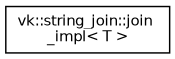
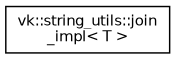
(88, 30) -> (88, 30)
